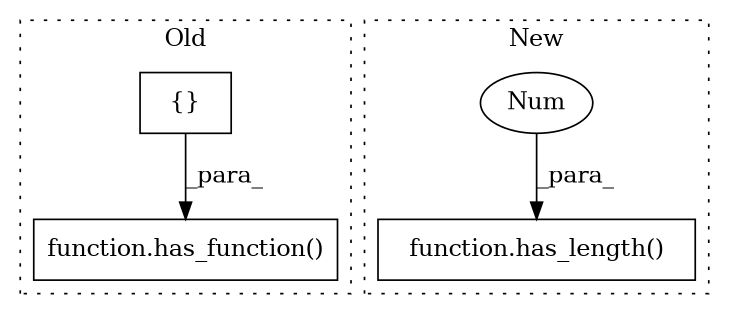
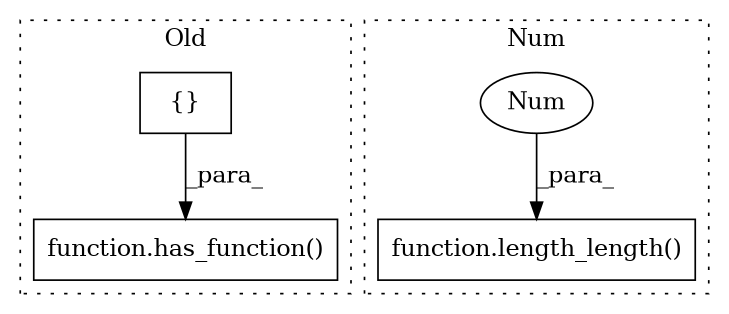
(537, 40) -> (537, 40)
(537, 250) -> (537, 250)
